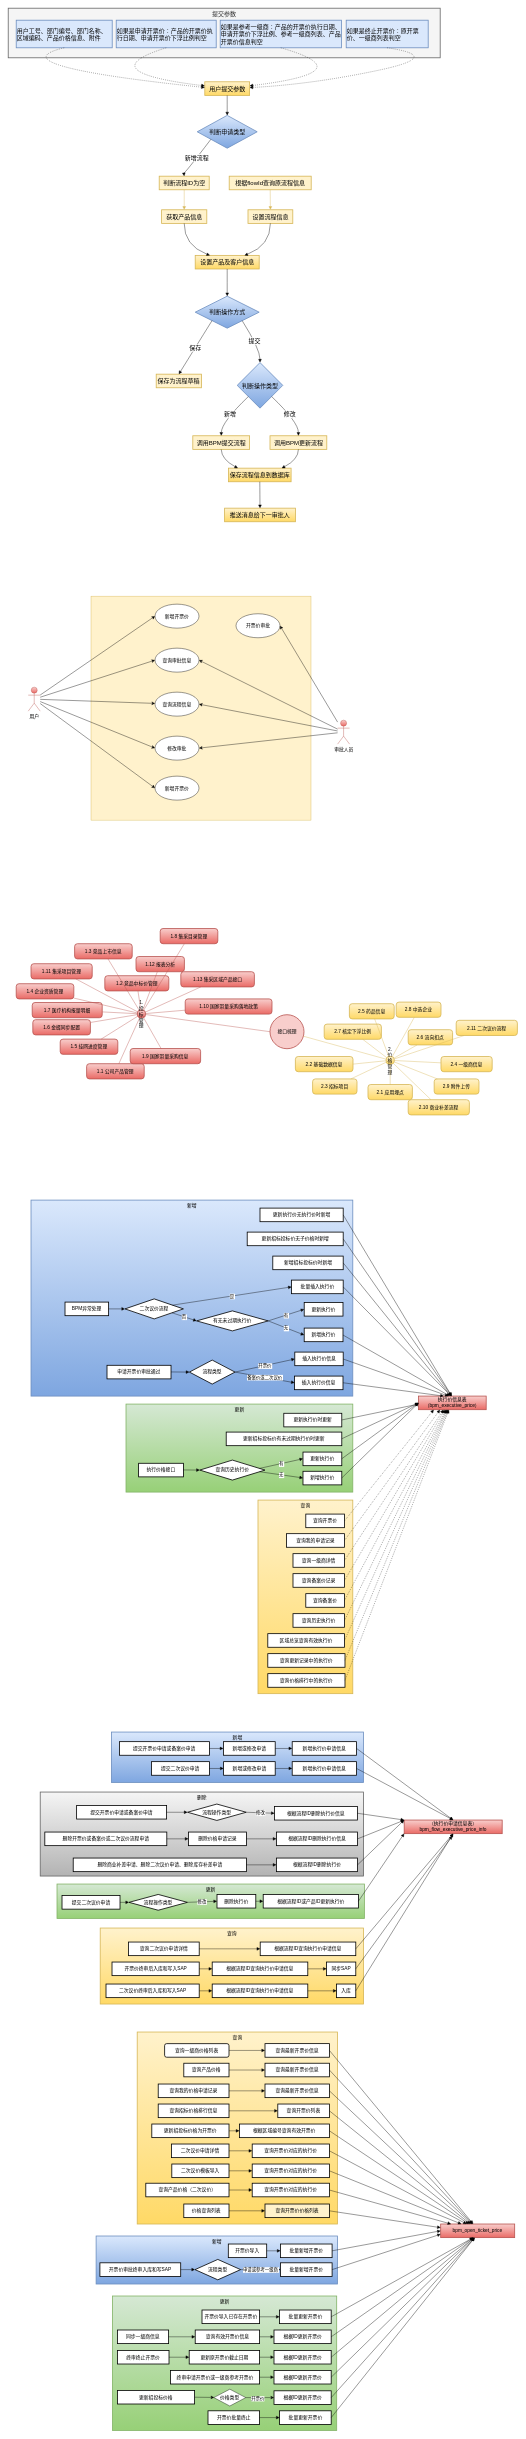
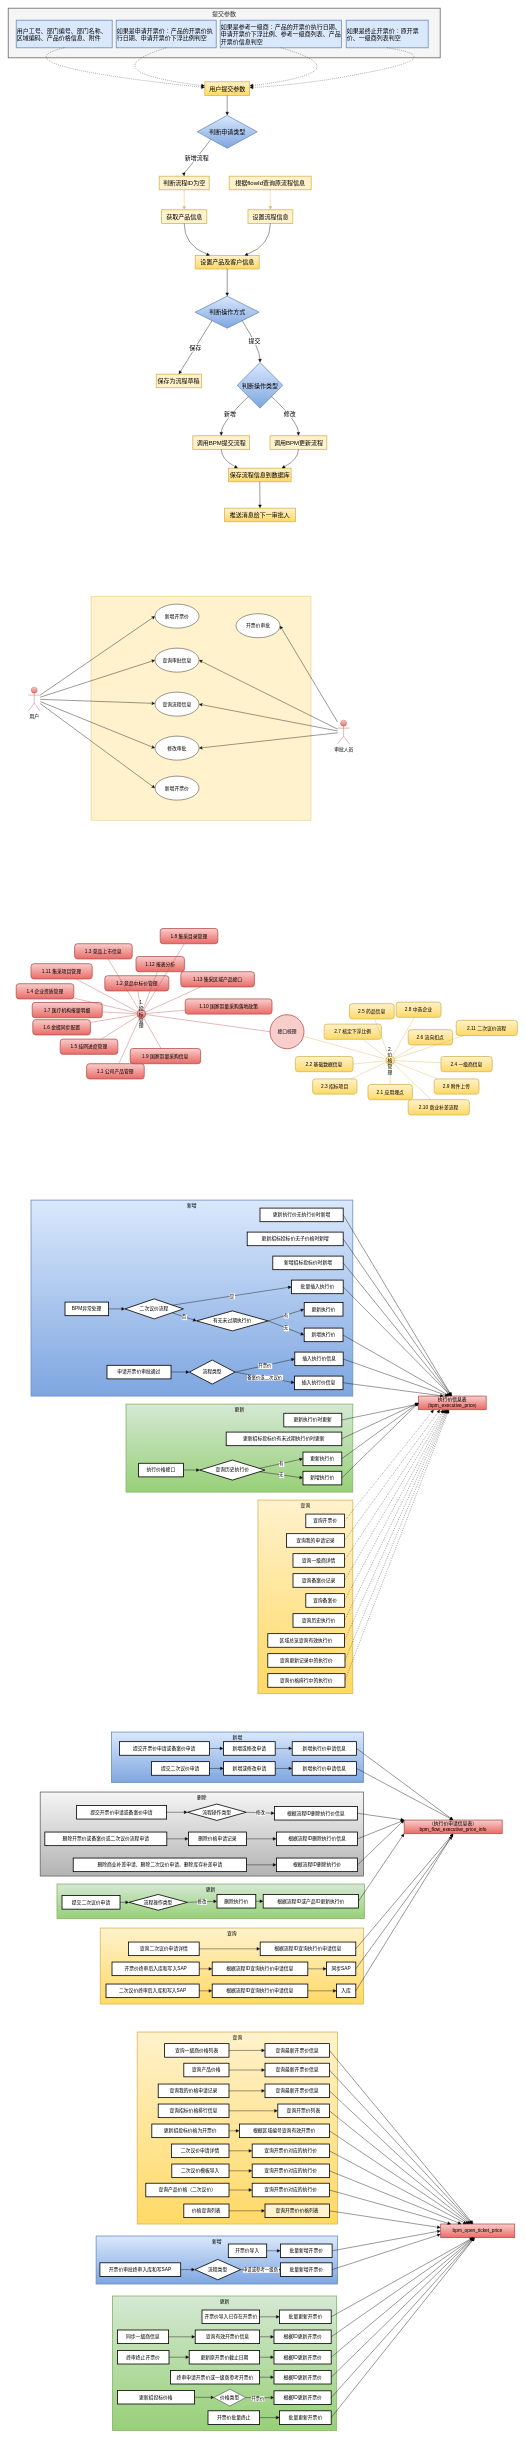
(197, 2051) -> (197, 2051)
